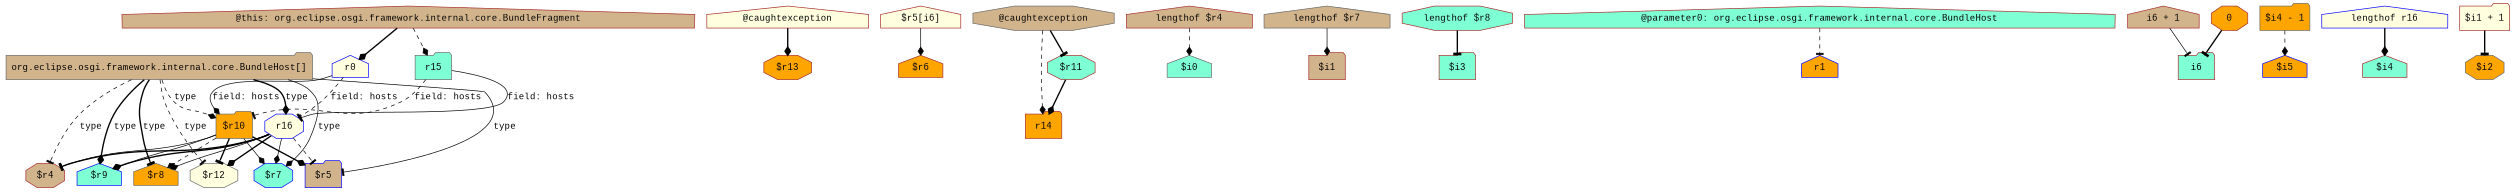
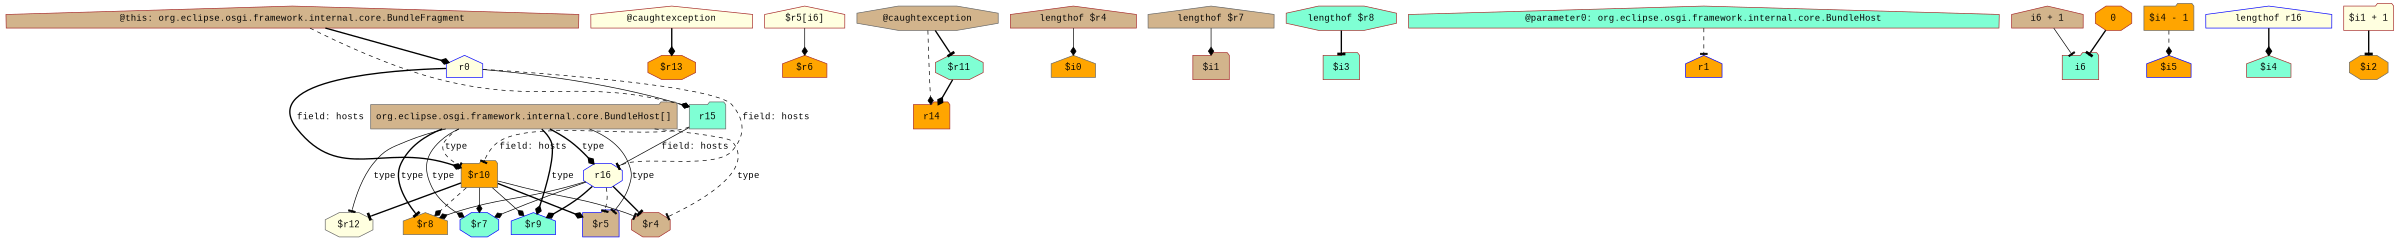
(1189, 38) -> (1073, 38)
(1189, 68) -> (1073, 68)
(273, 81) -> (293, 119)
none -> (583, 82)
(179, 106) -> (443, 147)
(175, 123) -> (384, 152)
(256, 146) -> none
